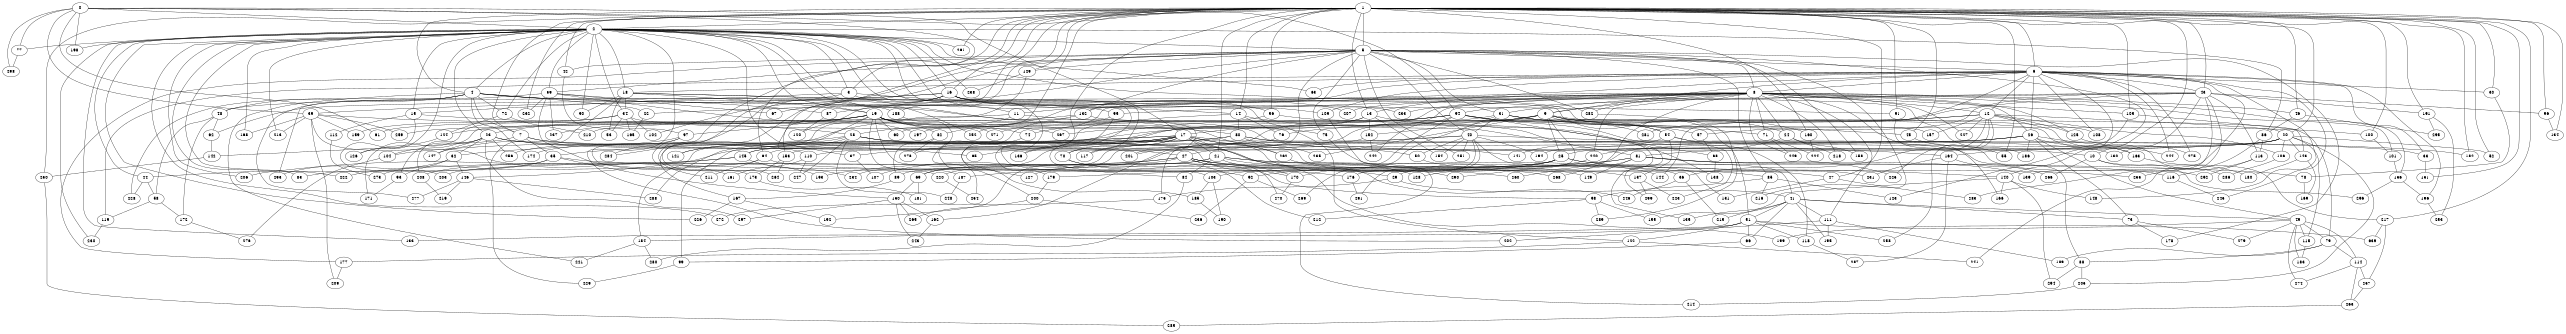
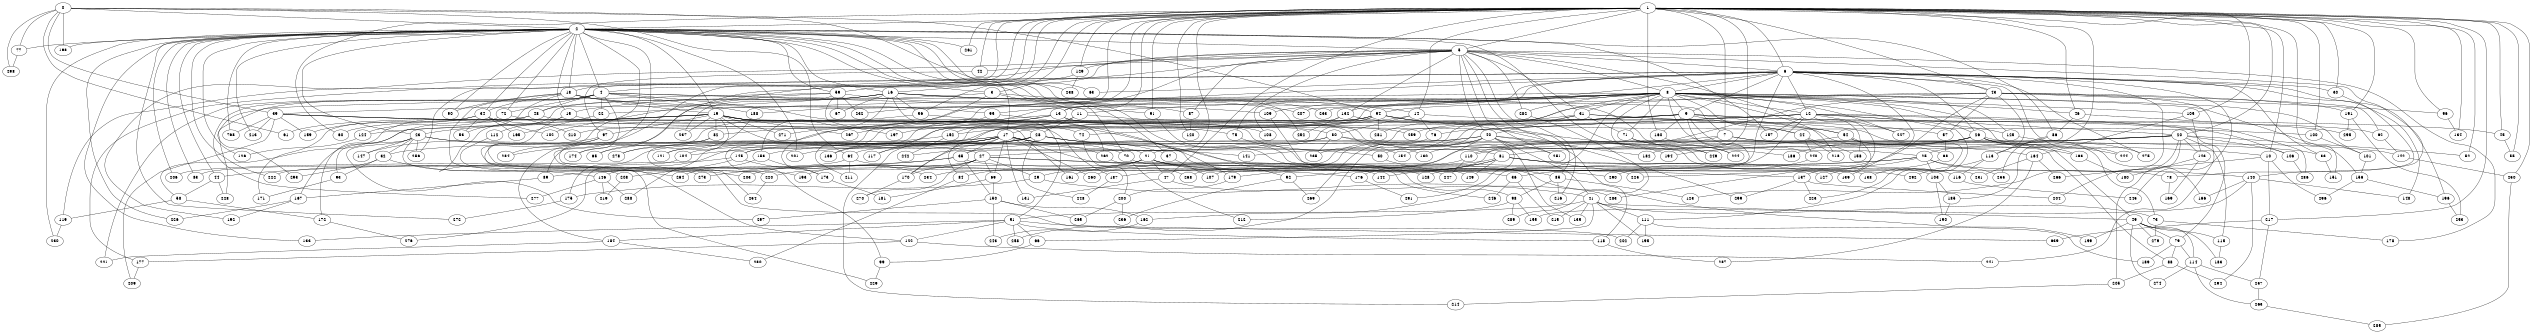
(244, 135) -> (231, 135)
none -> (2057, 199)
